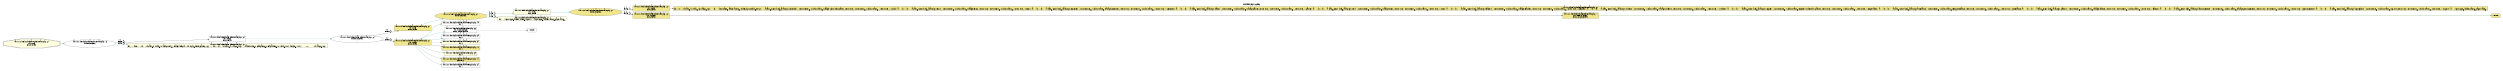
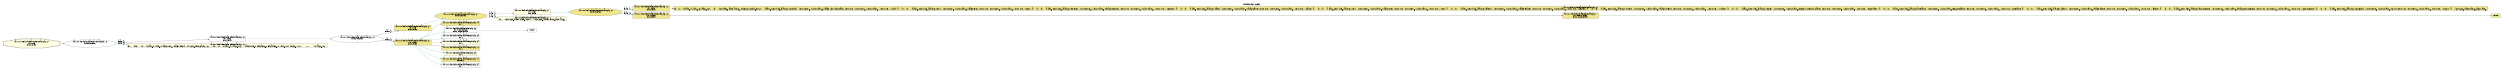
(461, 24) -> (461, 24)
